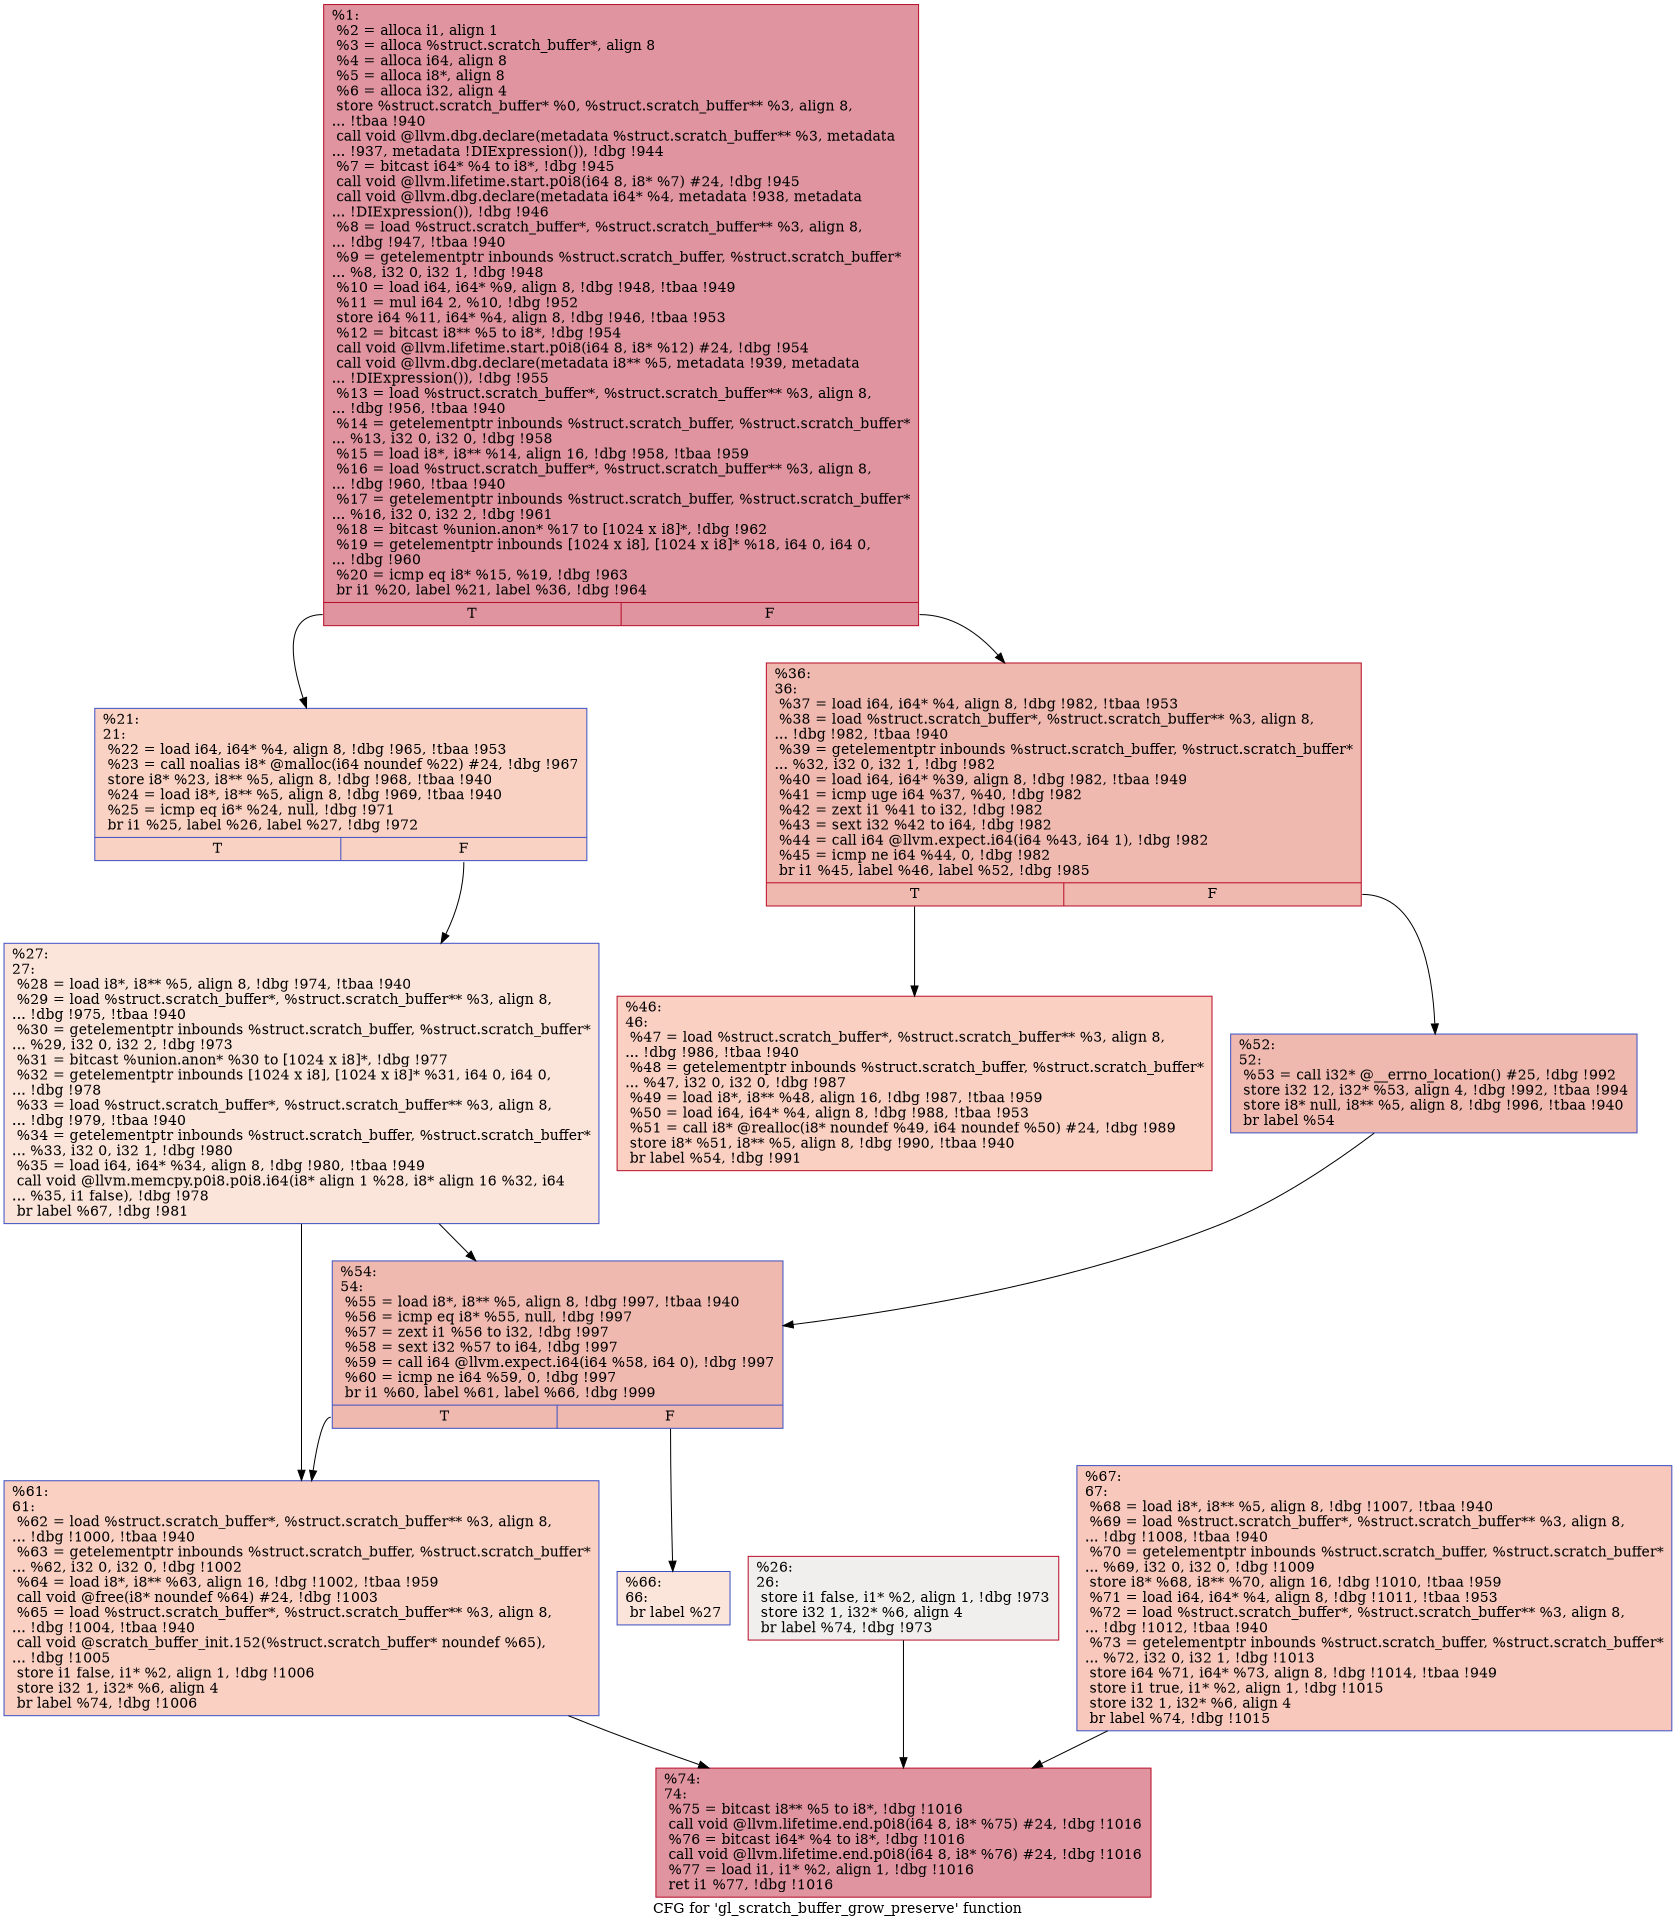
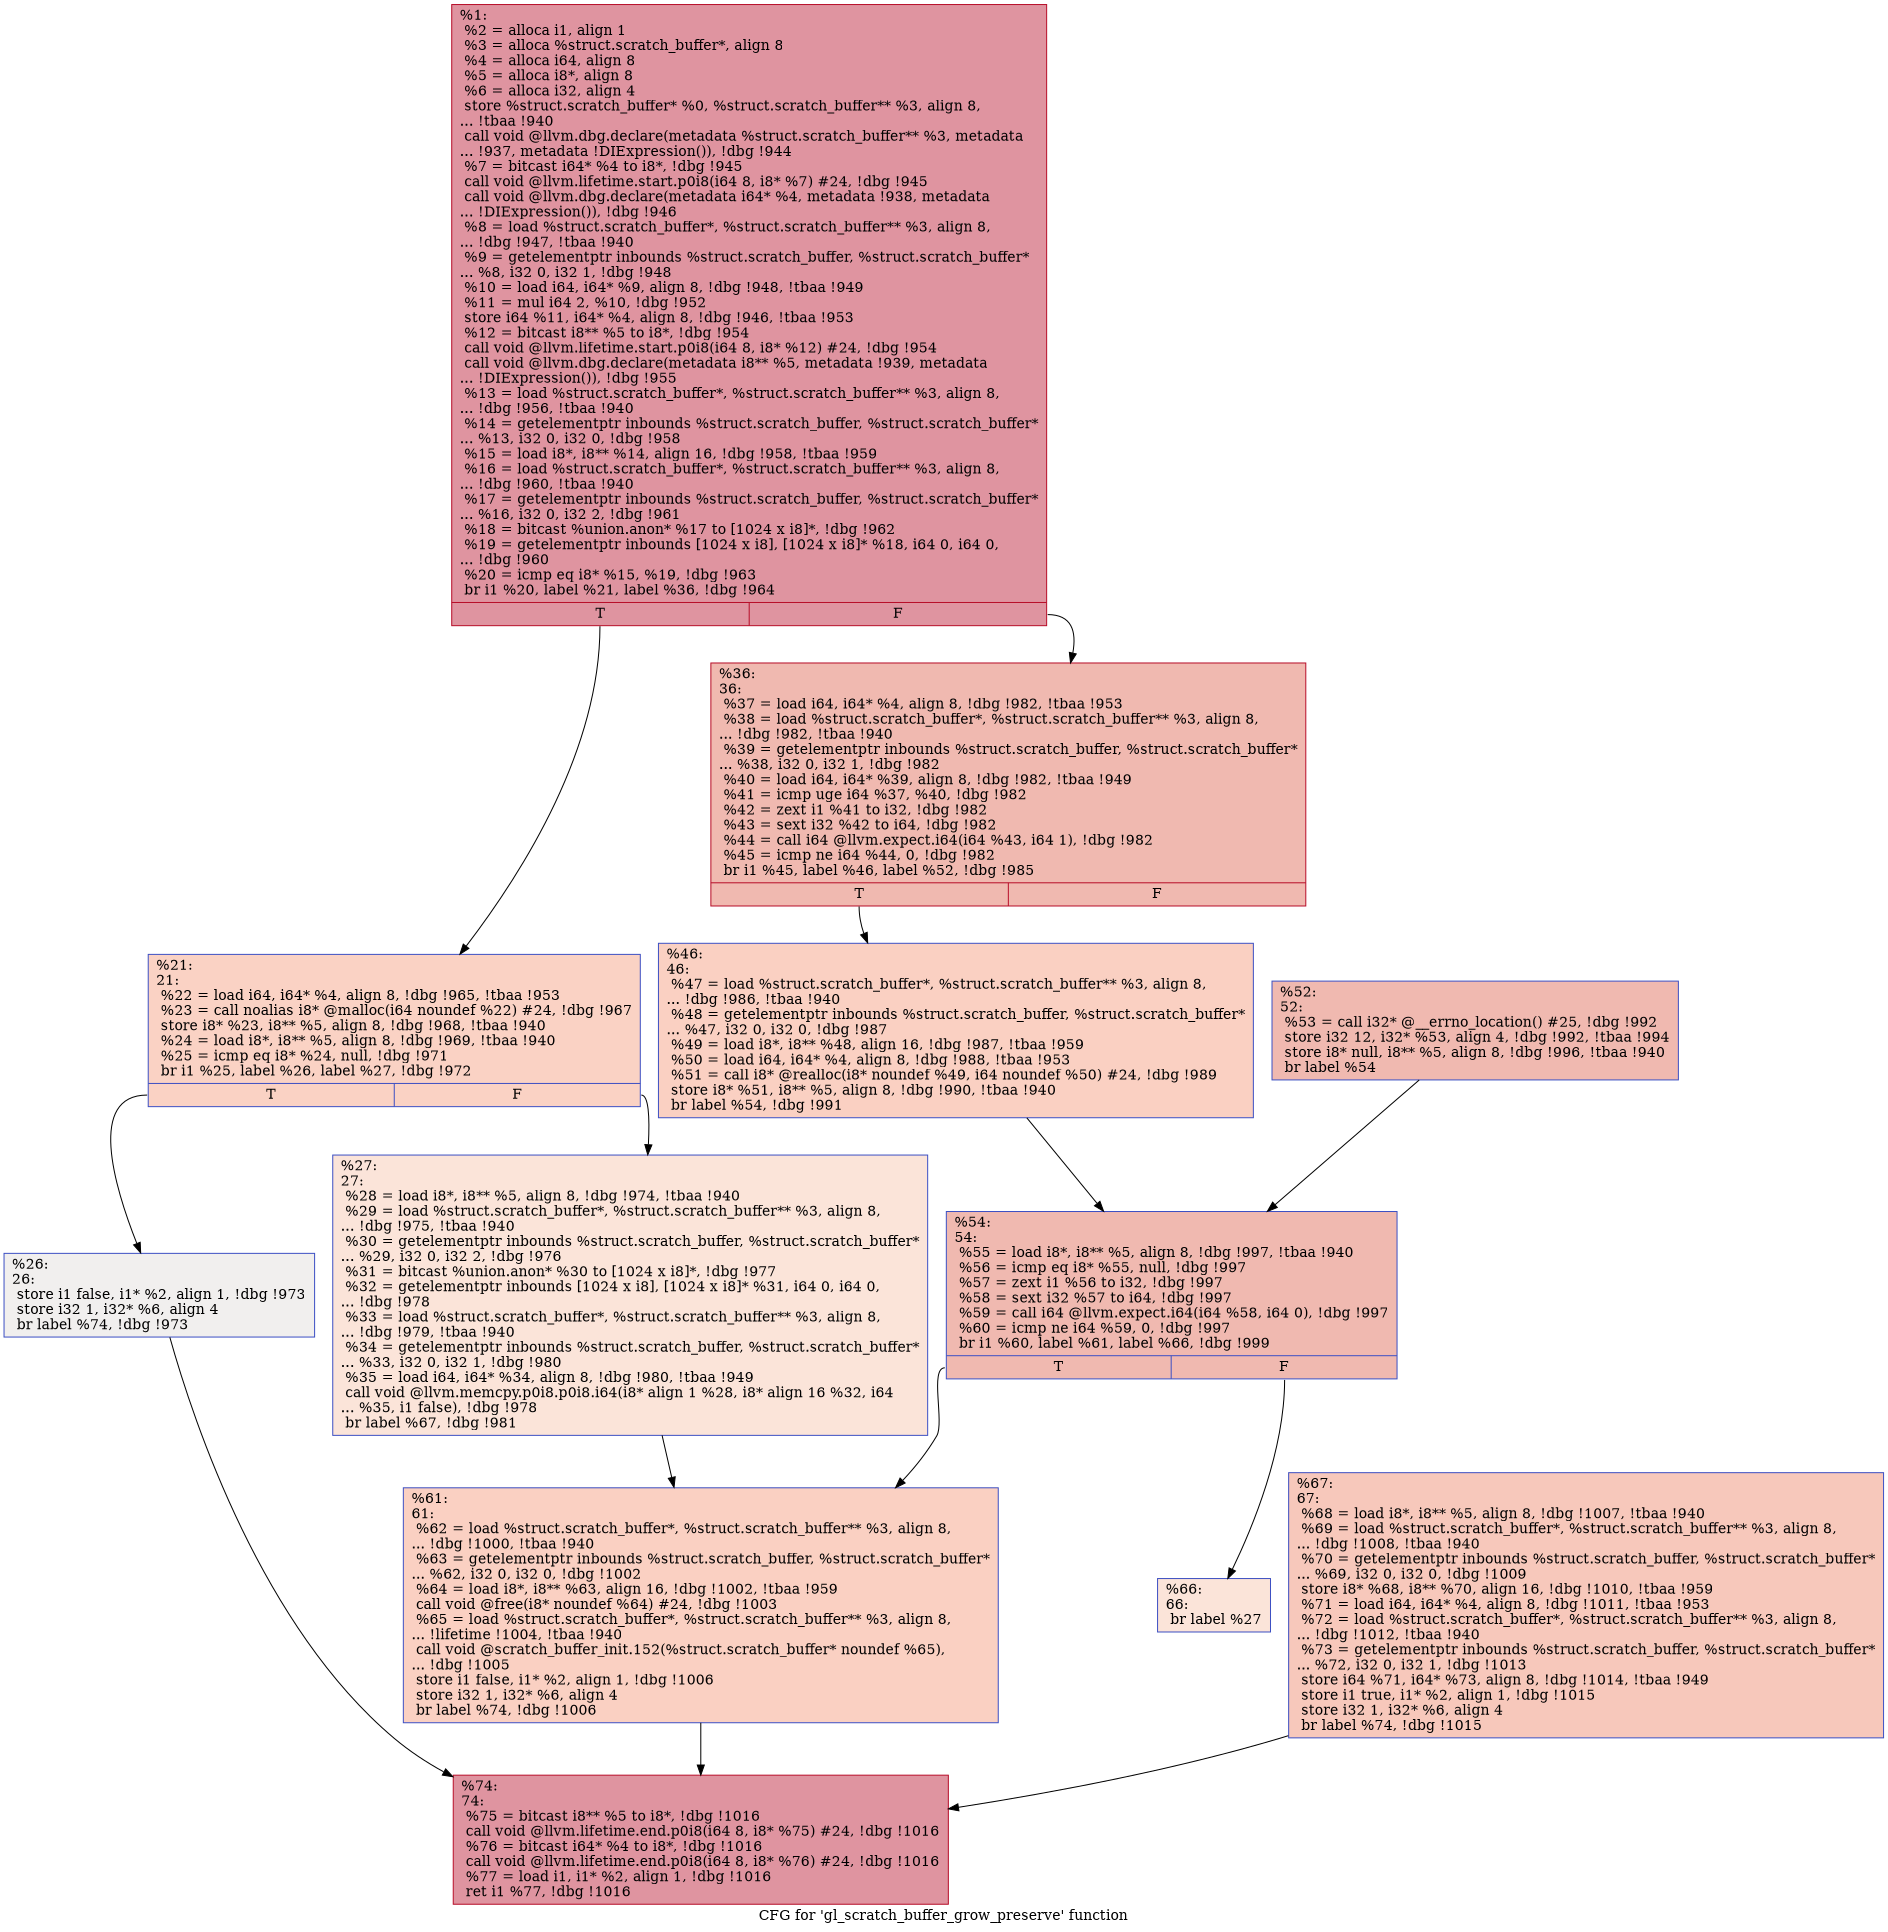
(885, 765) -> (830, 765)
(249, 810) -> (302, 1056)
(1420, 944) -> none
(123, 1045) -> (452, 1257)
(915, 1083) -> (956, 1031)
none -> (113, 1161)
(454, 1239) -> (1062, 1161)
(903, 1598) -> (159, 1295)
(104, 1628) -> (517, 1635)
